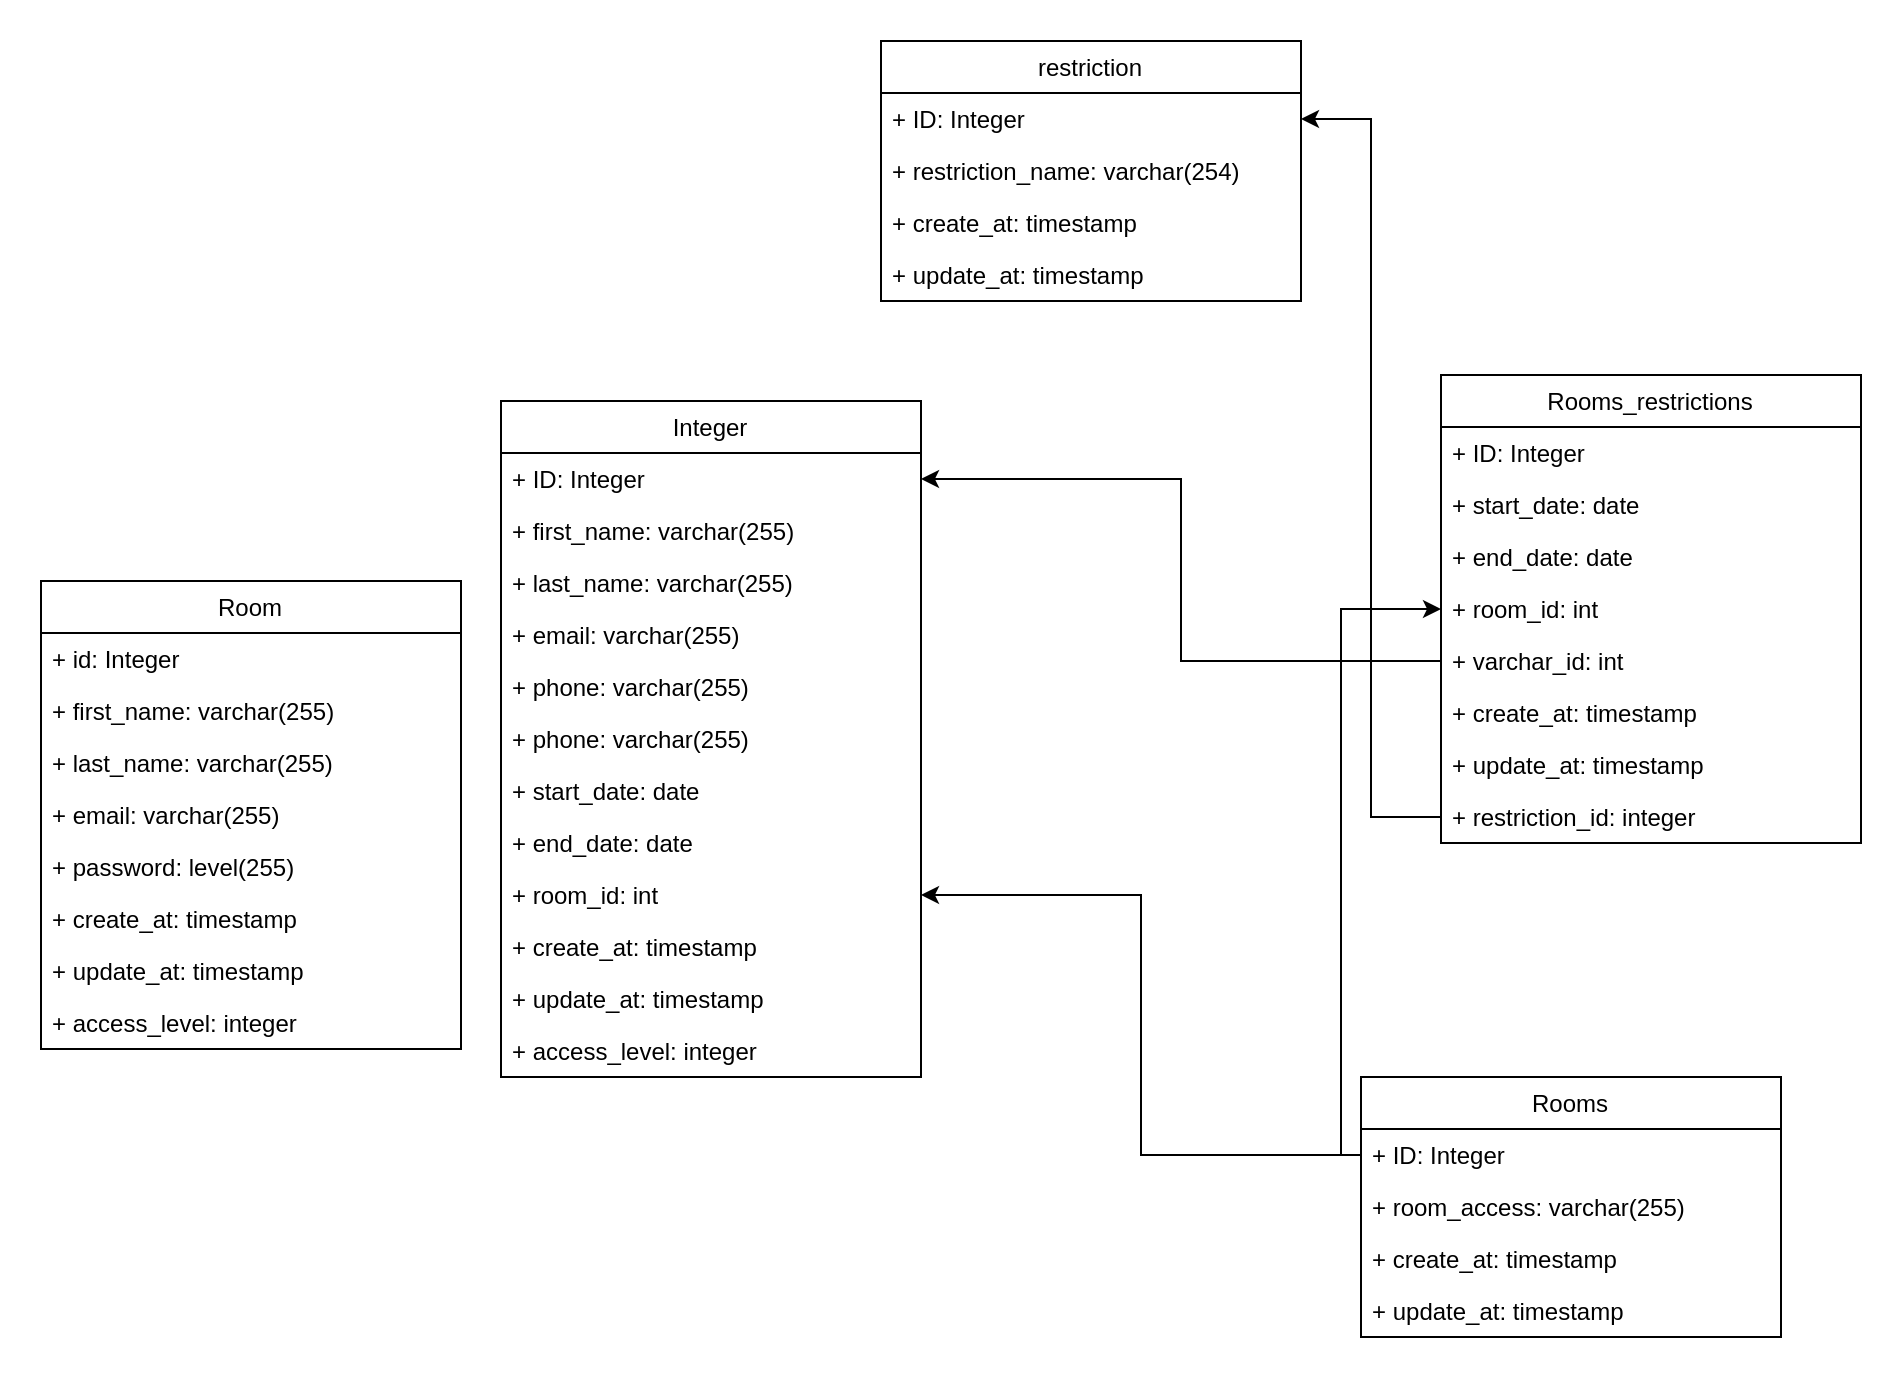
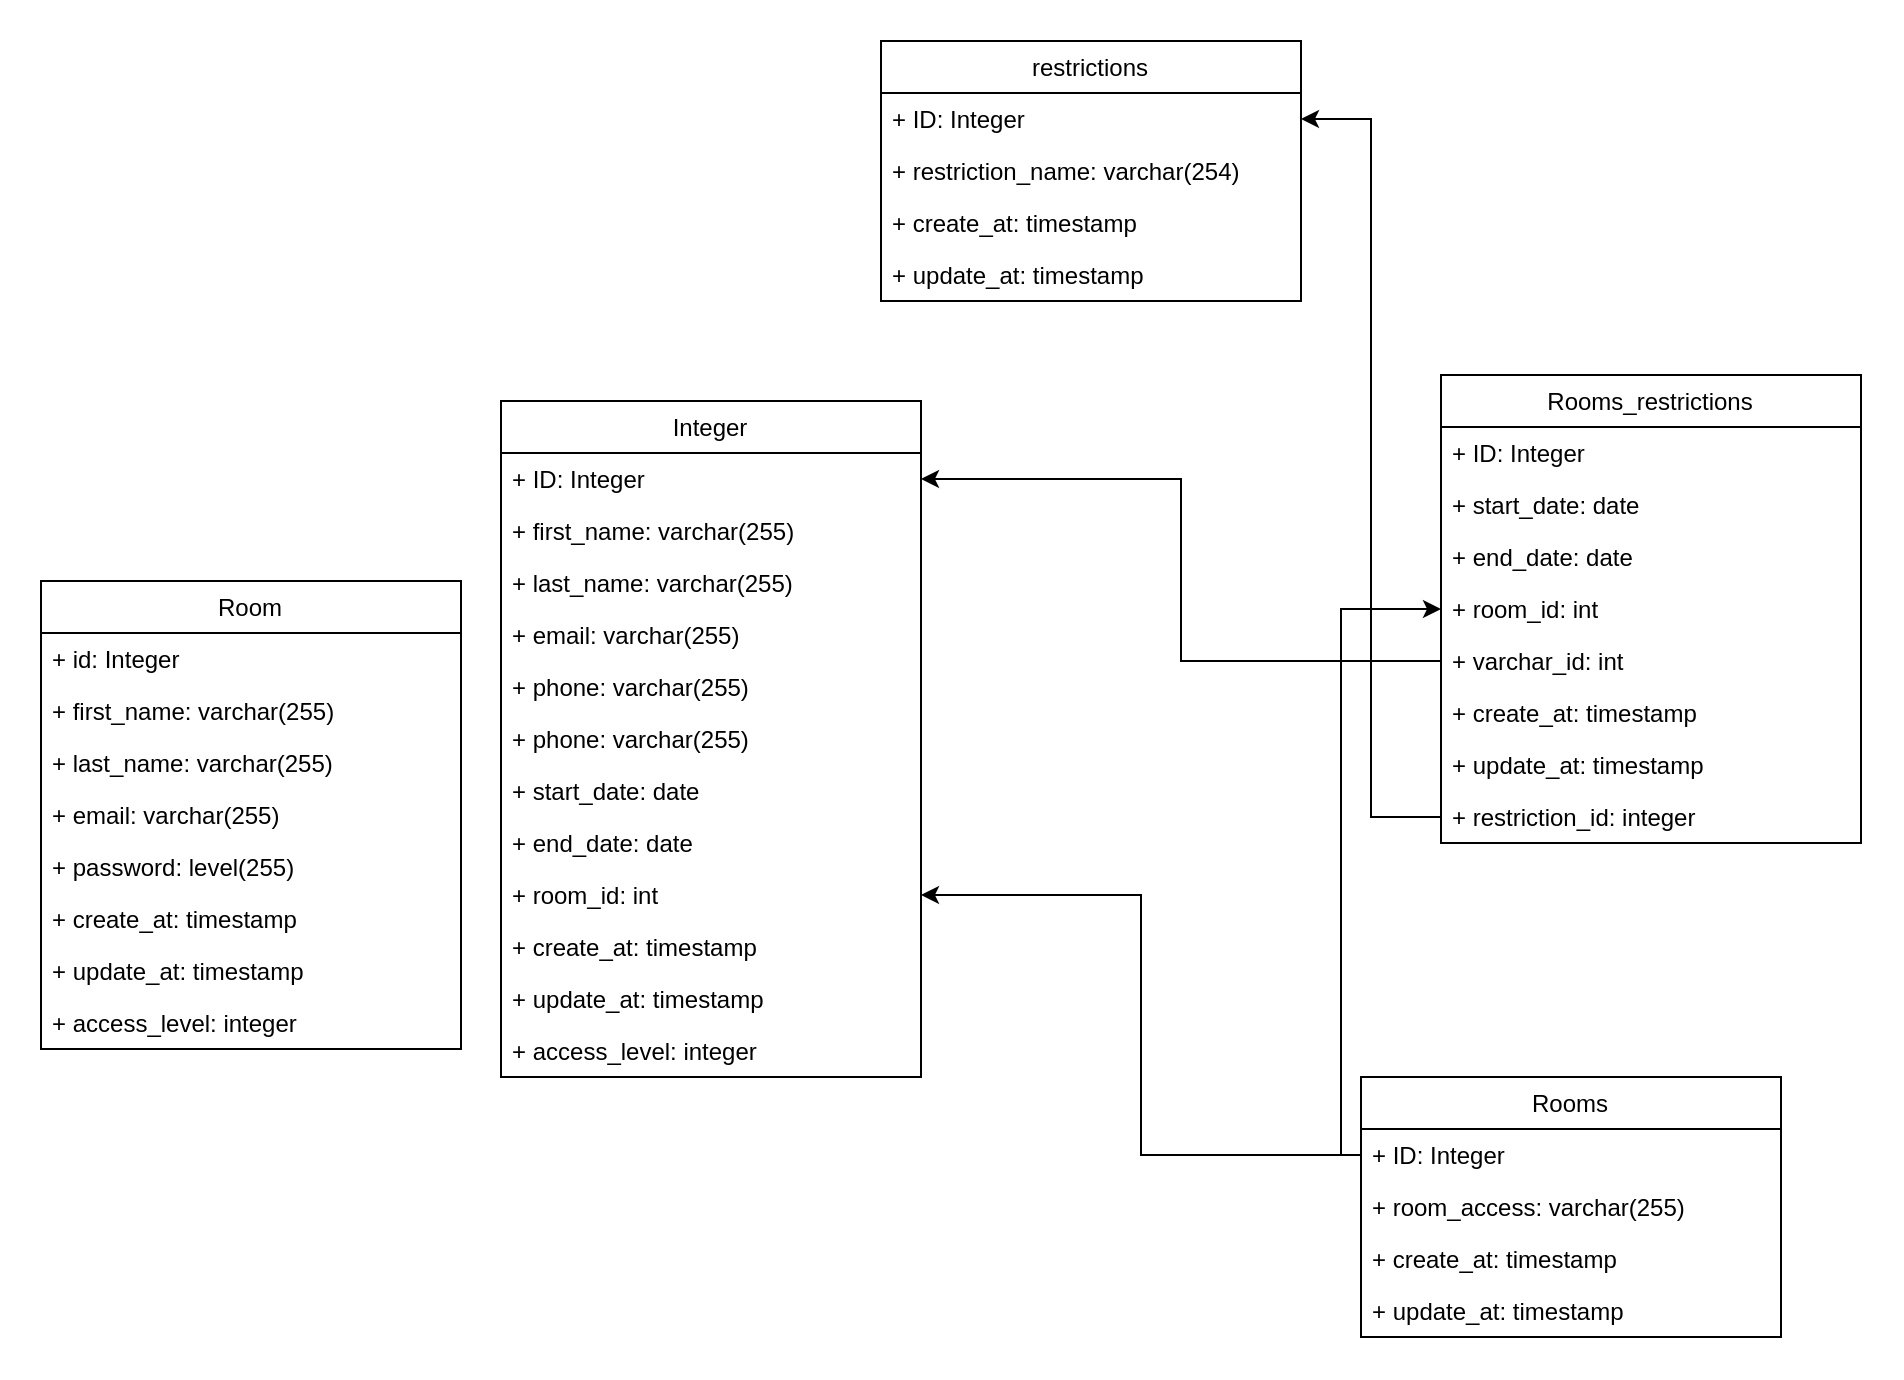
(1090, 68) -> (1090, 68)
